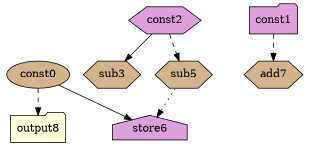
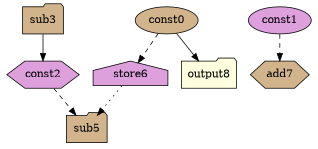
(273, 20) -> (280, 20)
(141, 45) -> (43, 44)
(112, 75) -> (43, 20)
(184, 75) -> (87, 129)
(38, 98) -> (185, 44)
(168, 100) -> (112, 98)
(92, 101) -> (150, 45)
